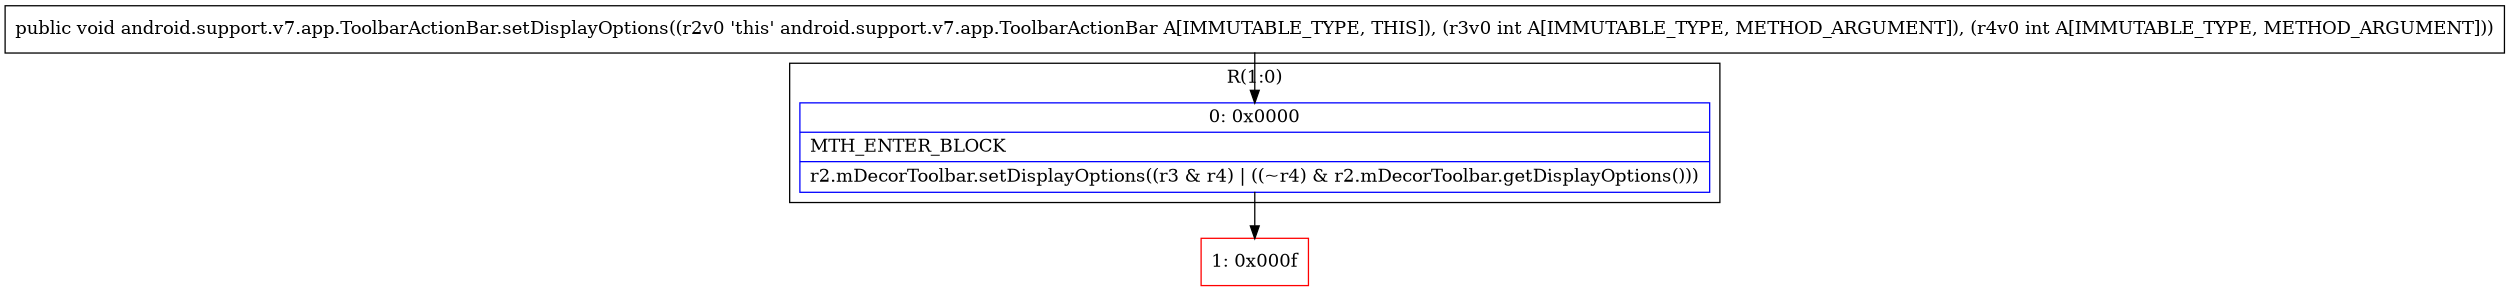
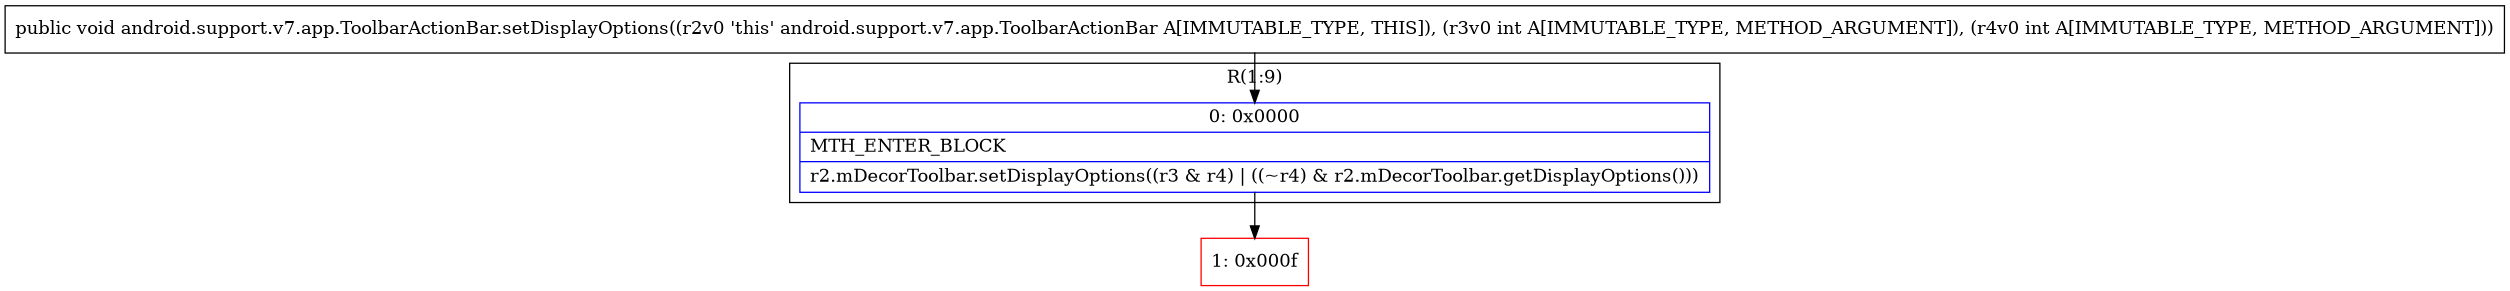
(1255, 78) -> (1255, 78)
